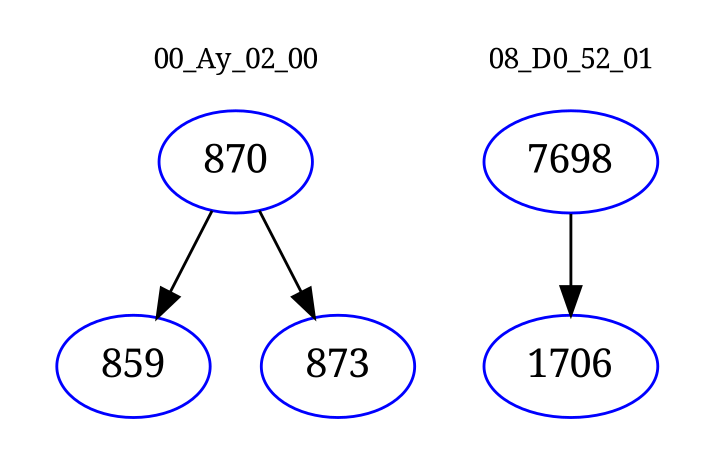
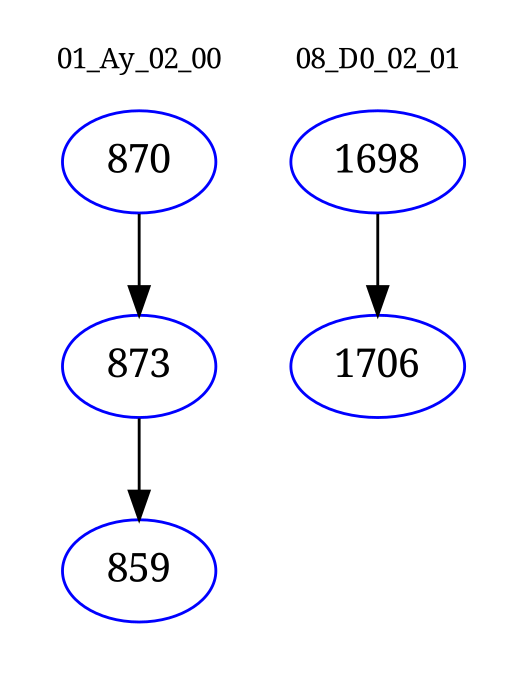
(236, 61) -> (139, 61)
(571, 61) -> (378, 61)
(571, 162) -> (378, 162)
(191, 251) -> (139, 455)
